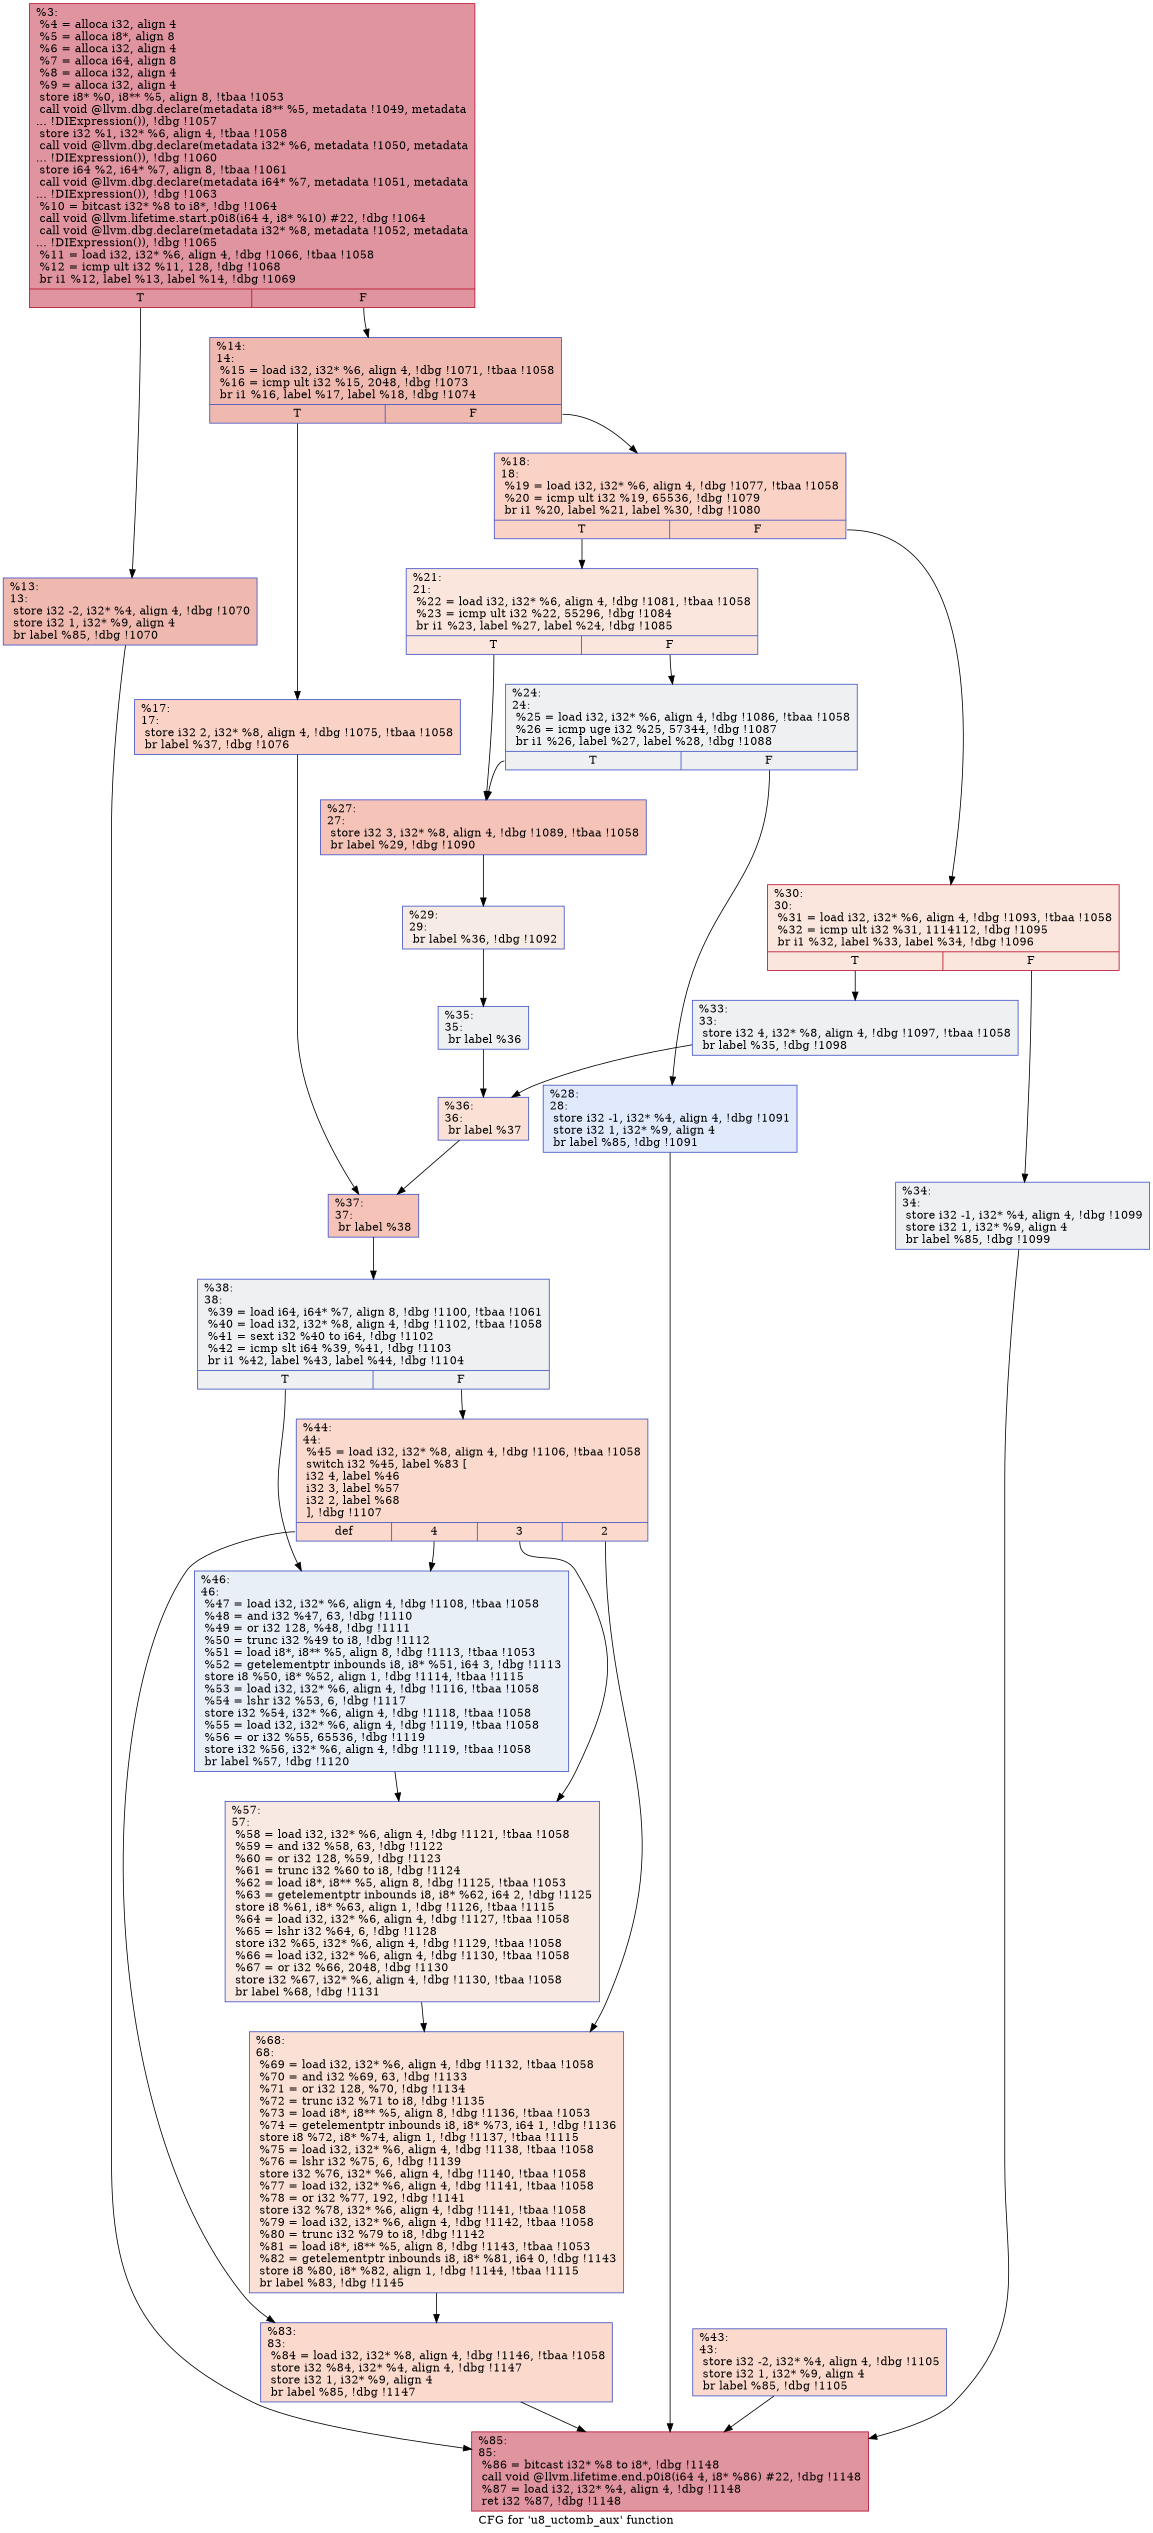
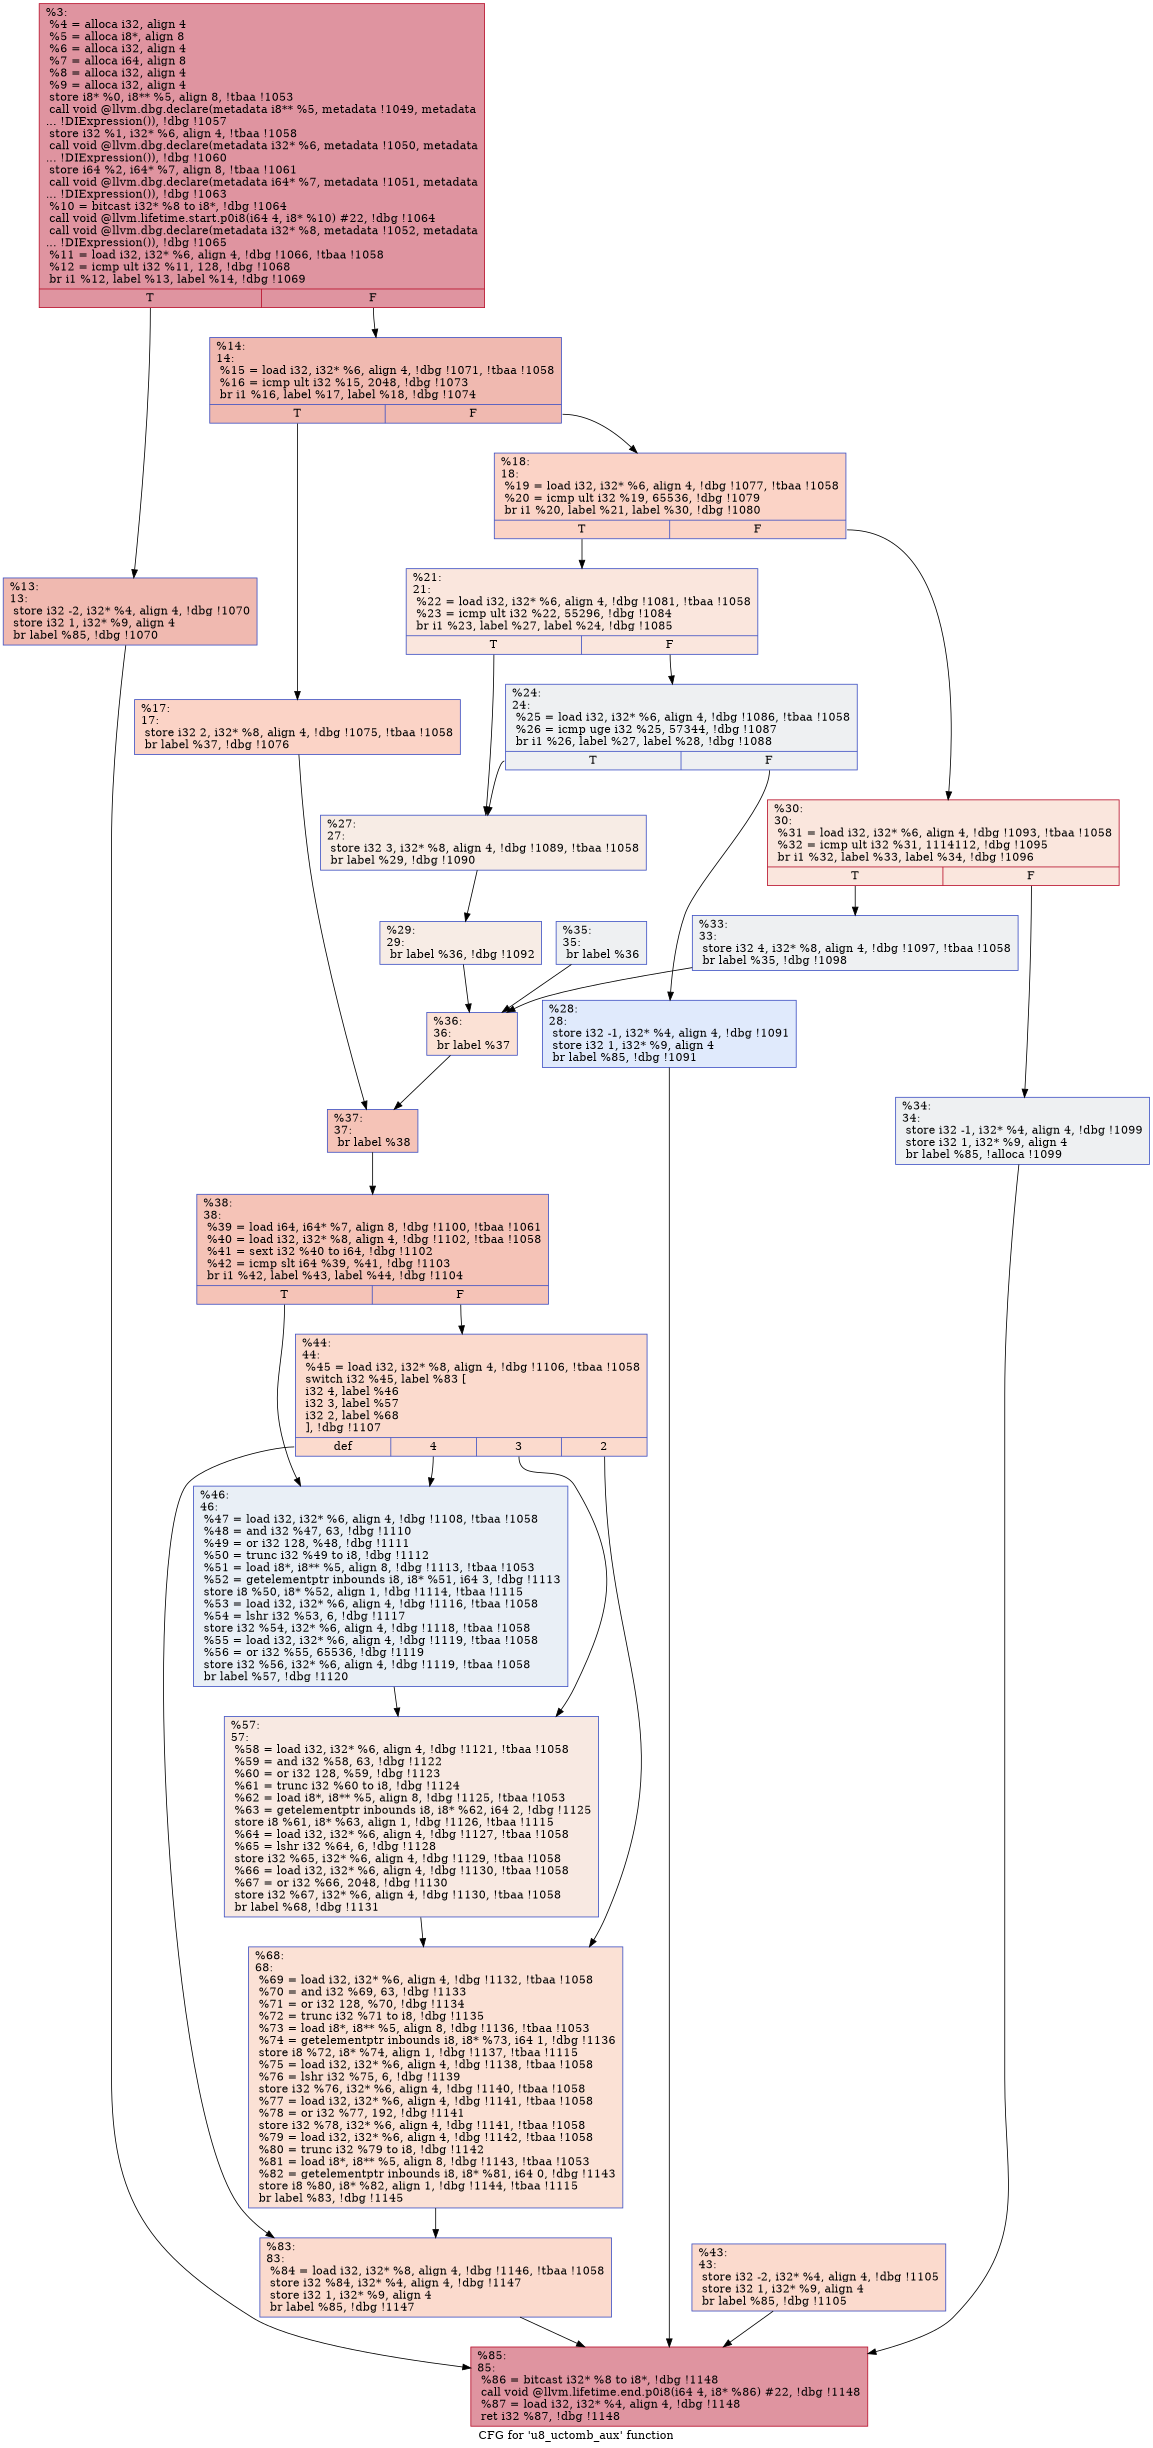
(483, 827) -> (483, 843)
(483, 974) -> (466, 984)
(976, 1240) -> (983, 1155)
(373, 1334) -> (373, 1249)
